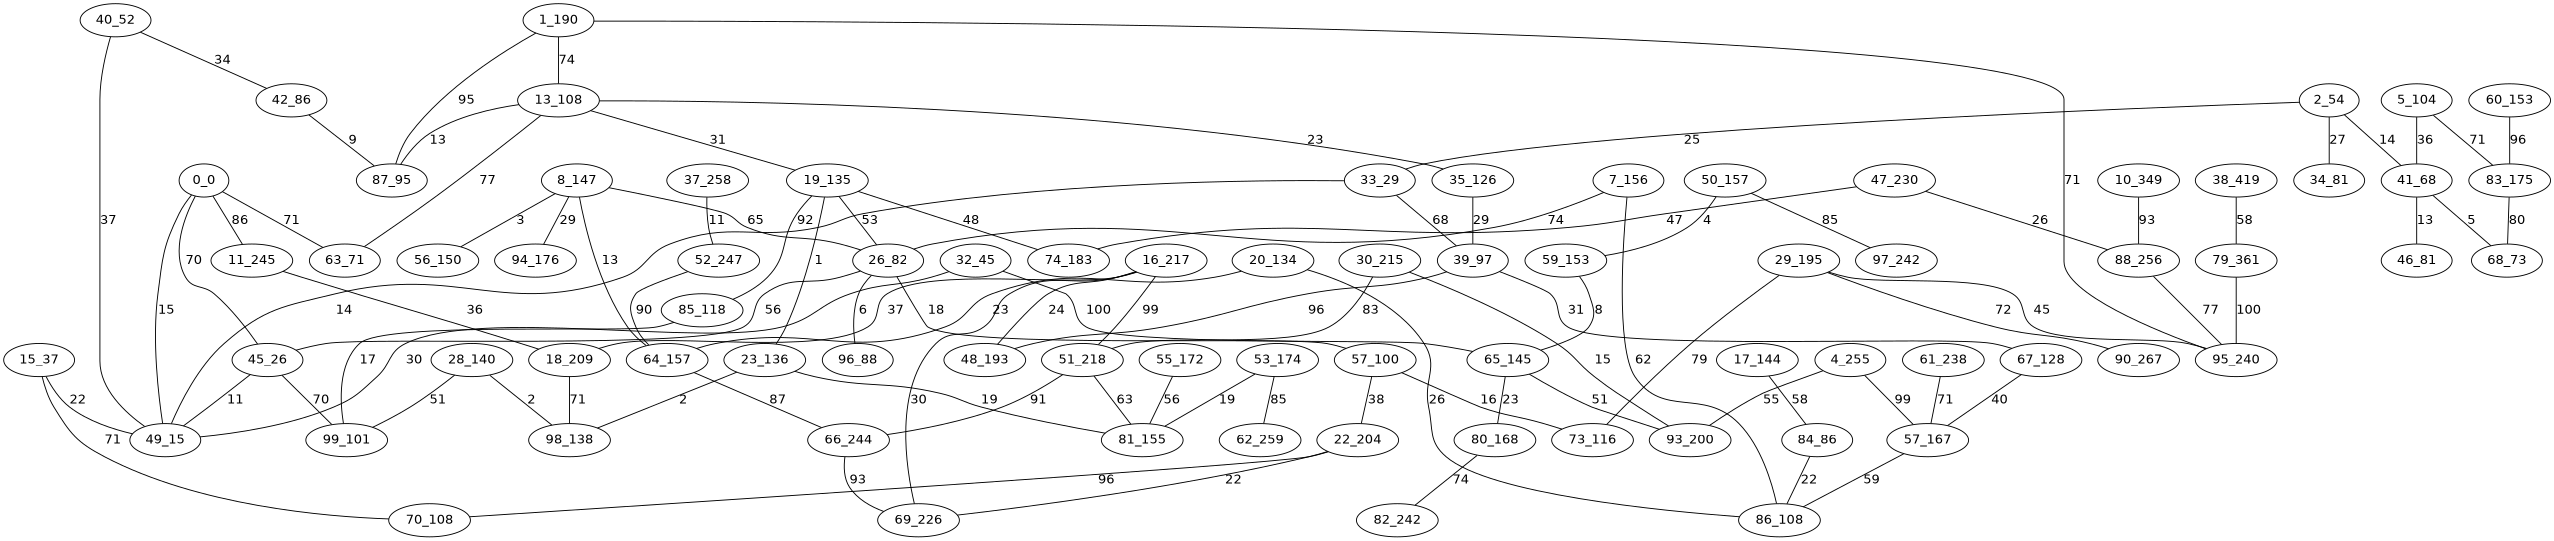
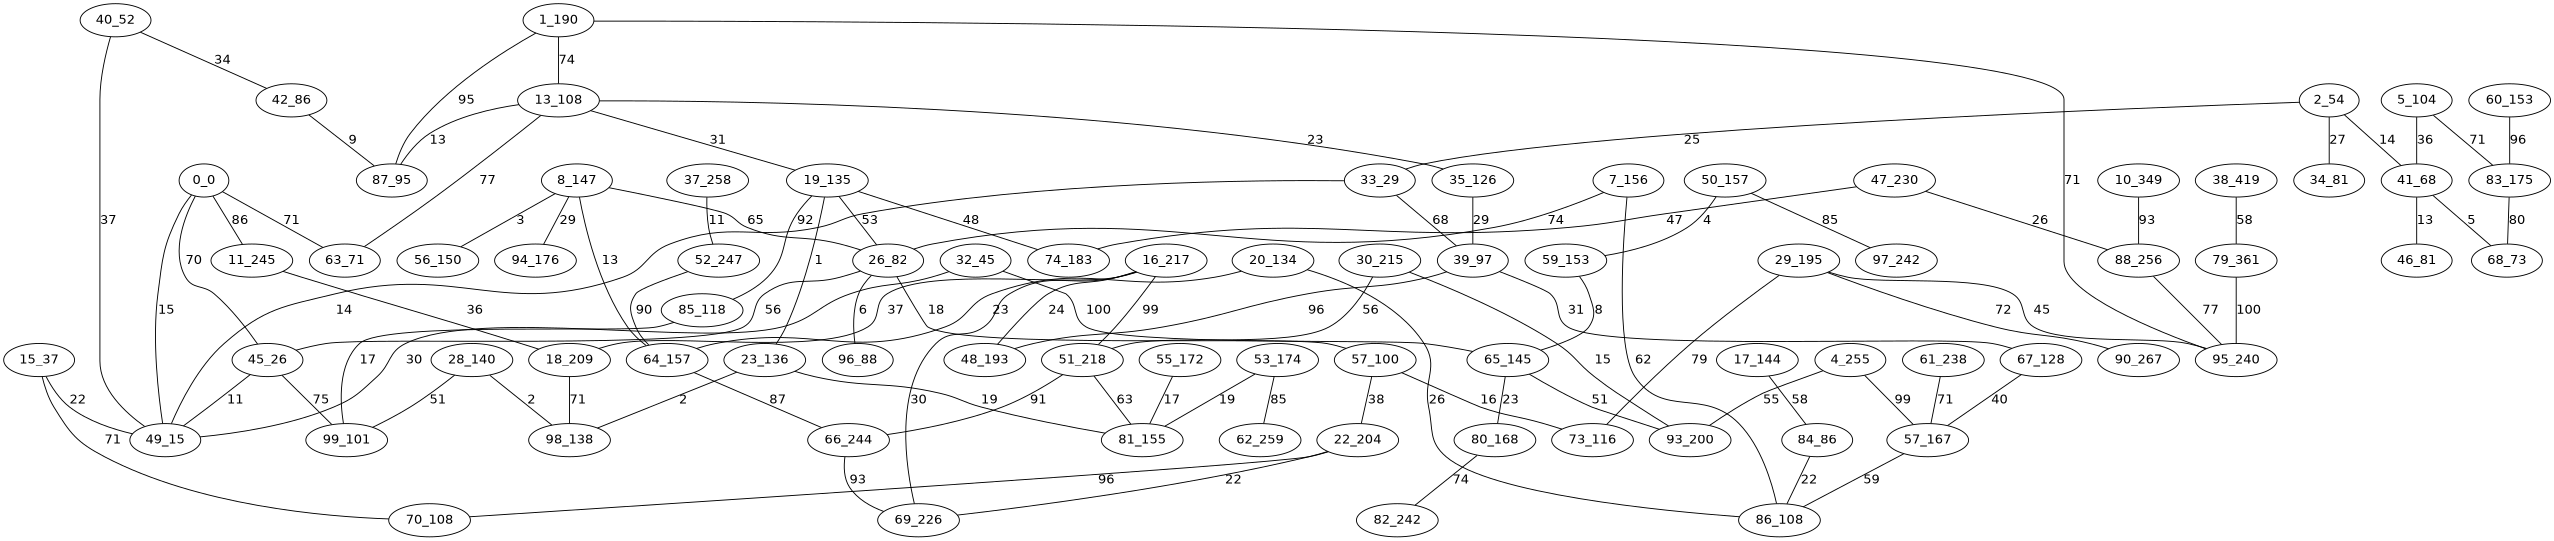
(1371, 310) -> (1371, 310)
(321, 400) -> (321, 400)
(1172, 400) -> (1172, 400)
